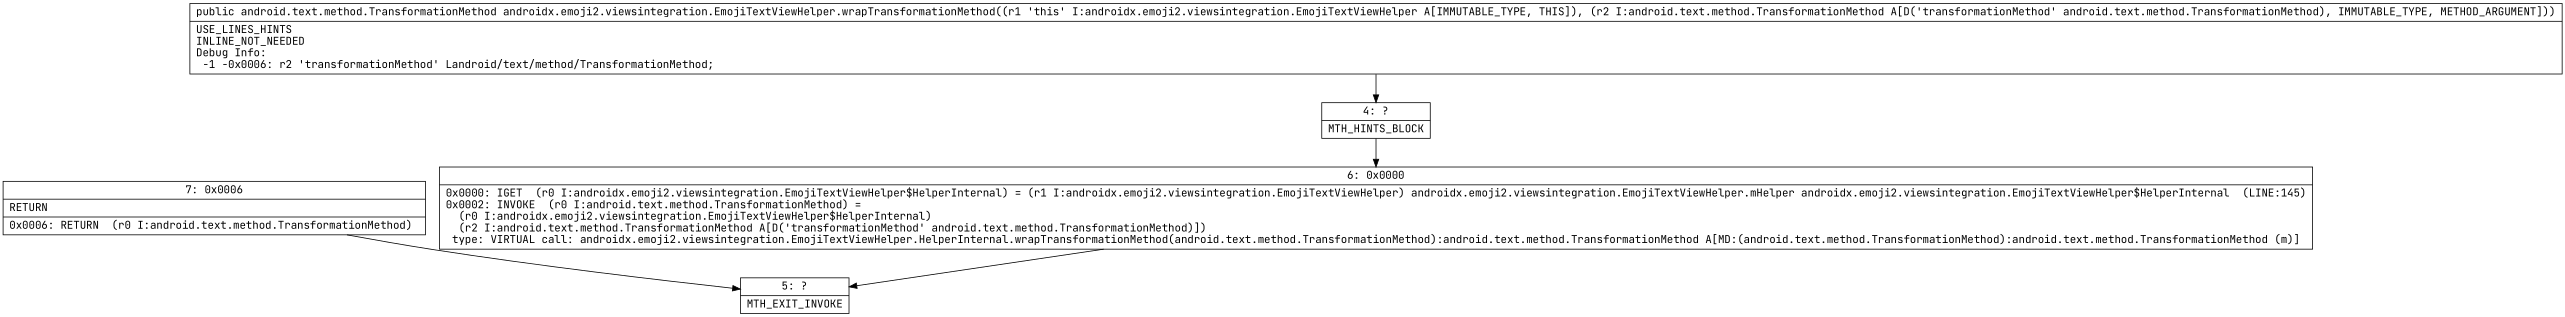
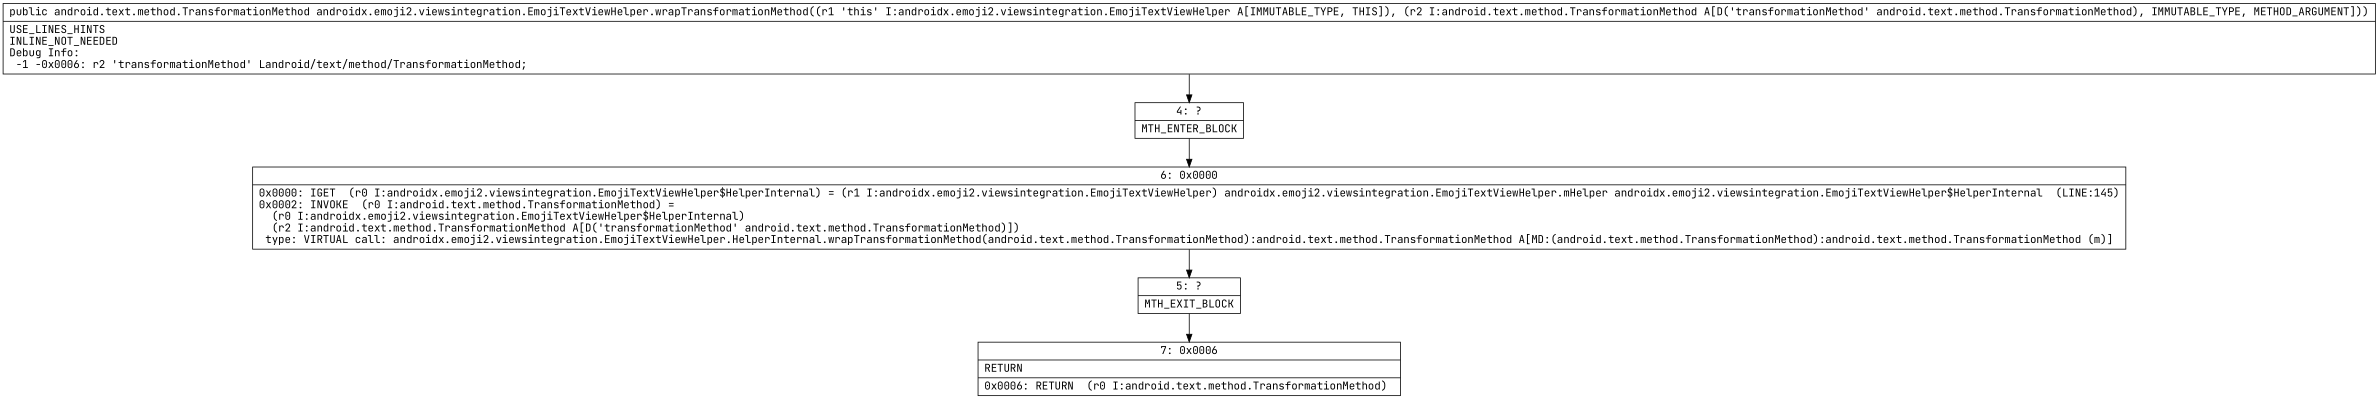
(1376, 129) -> (1189, 129)
(539, 265) -> (1189, 324)
(795, 304) -> (1189, 304)
